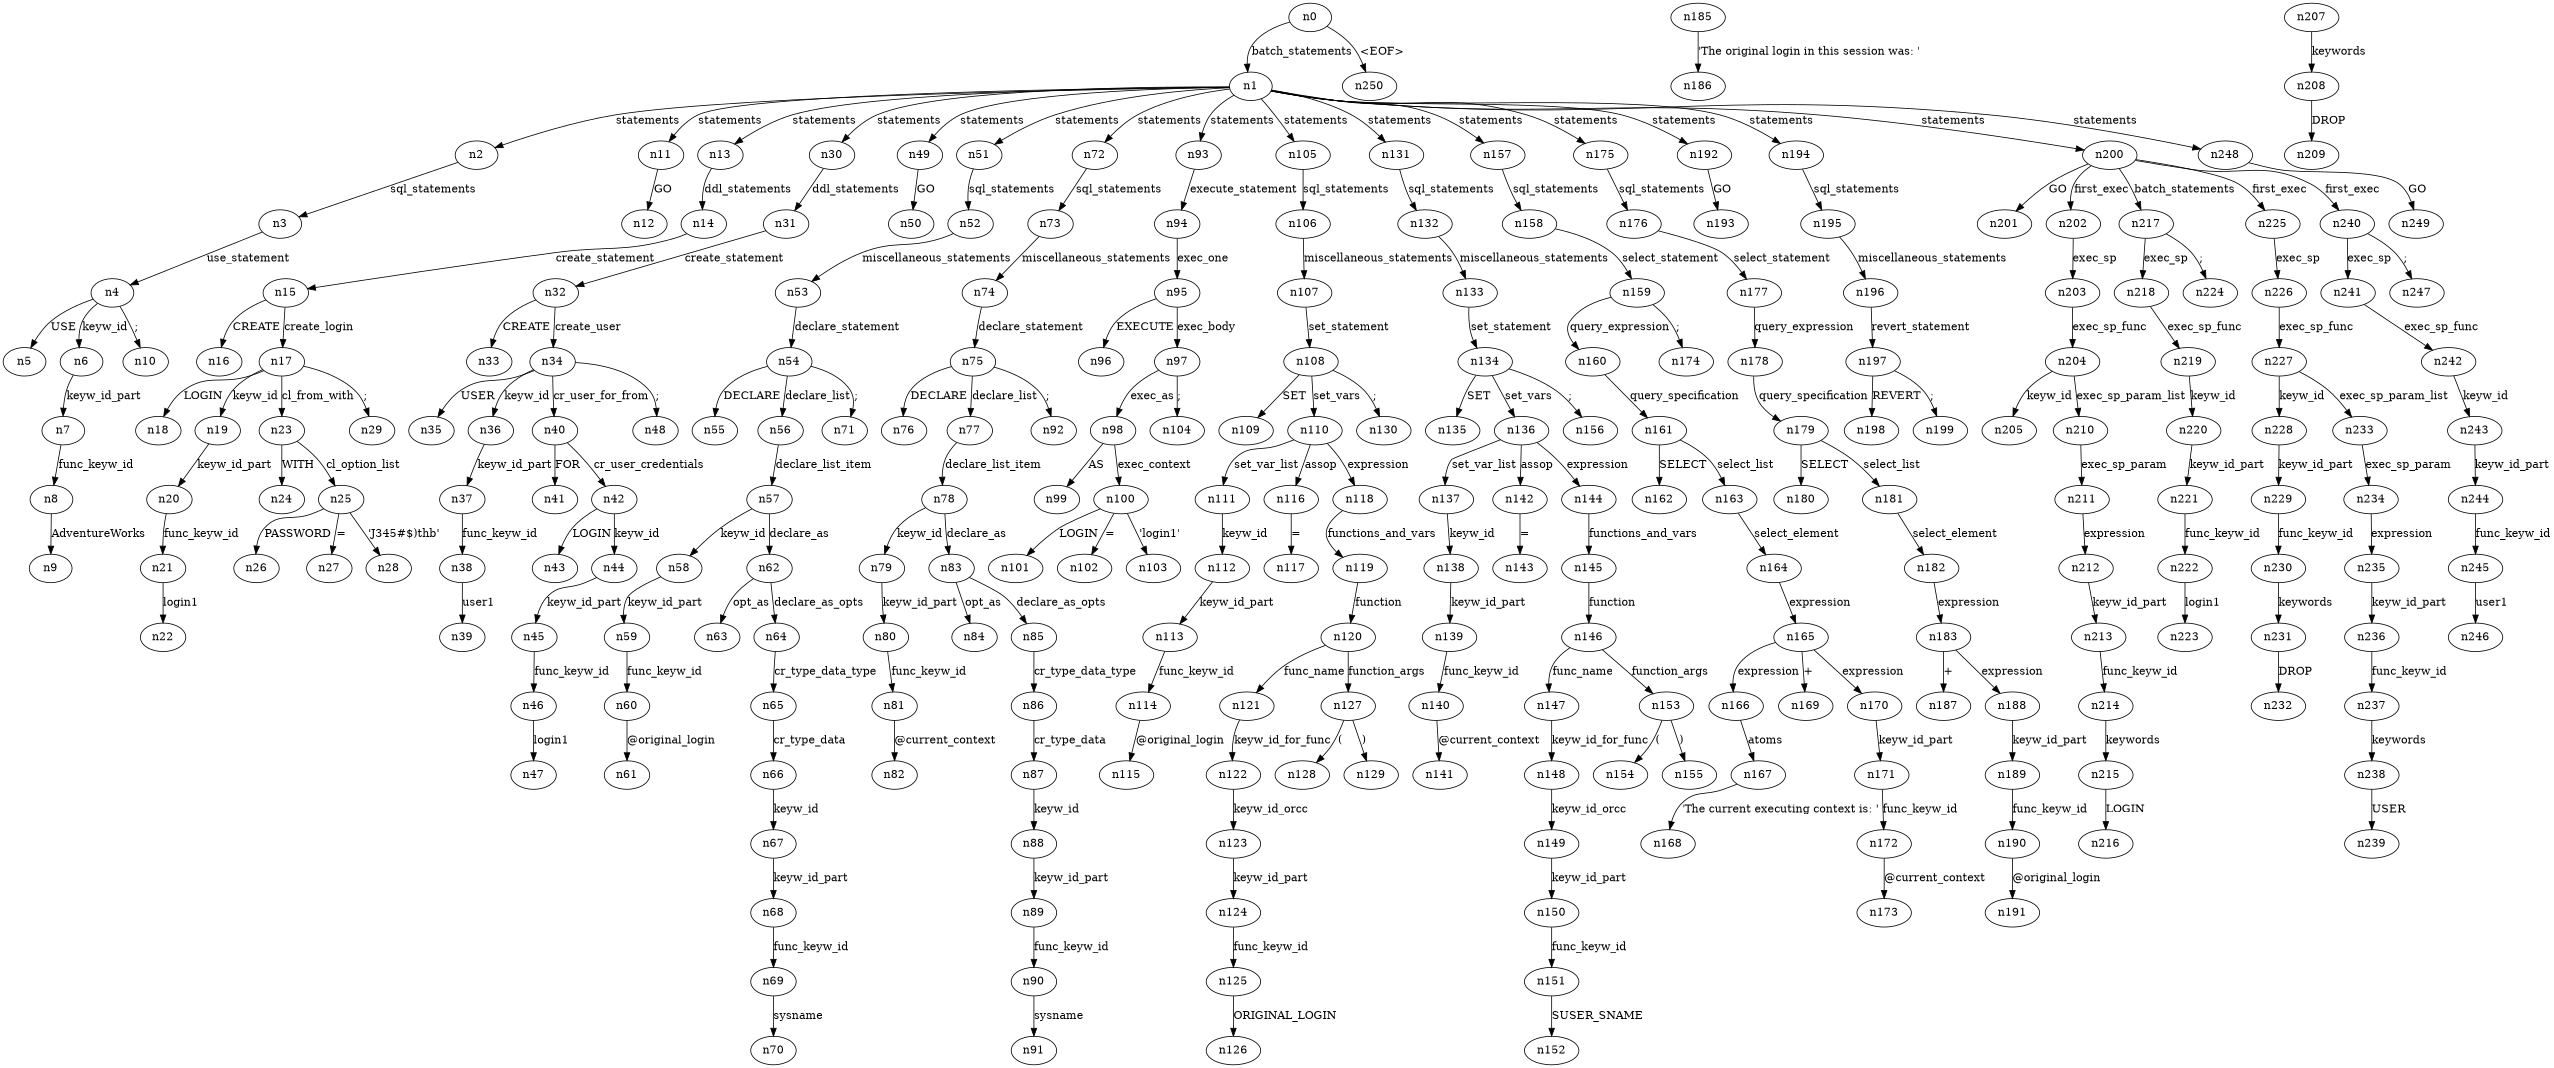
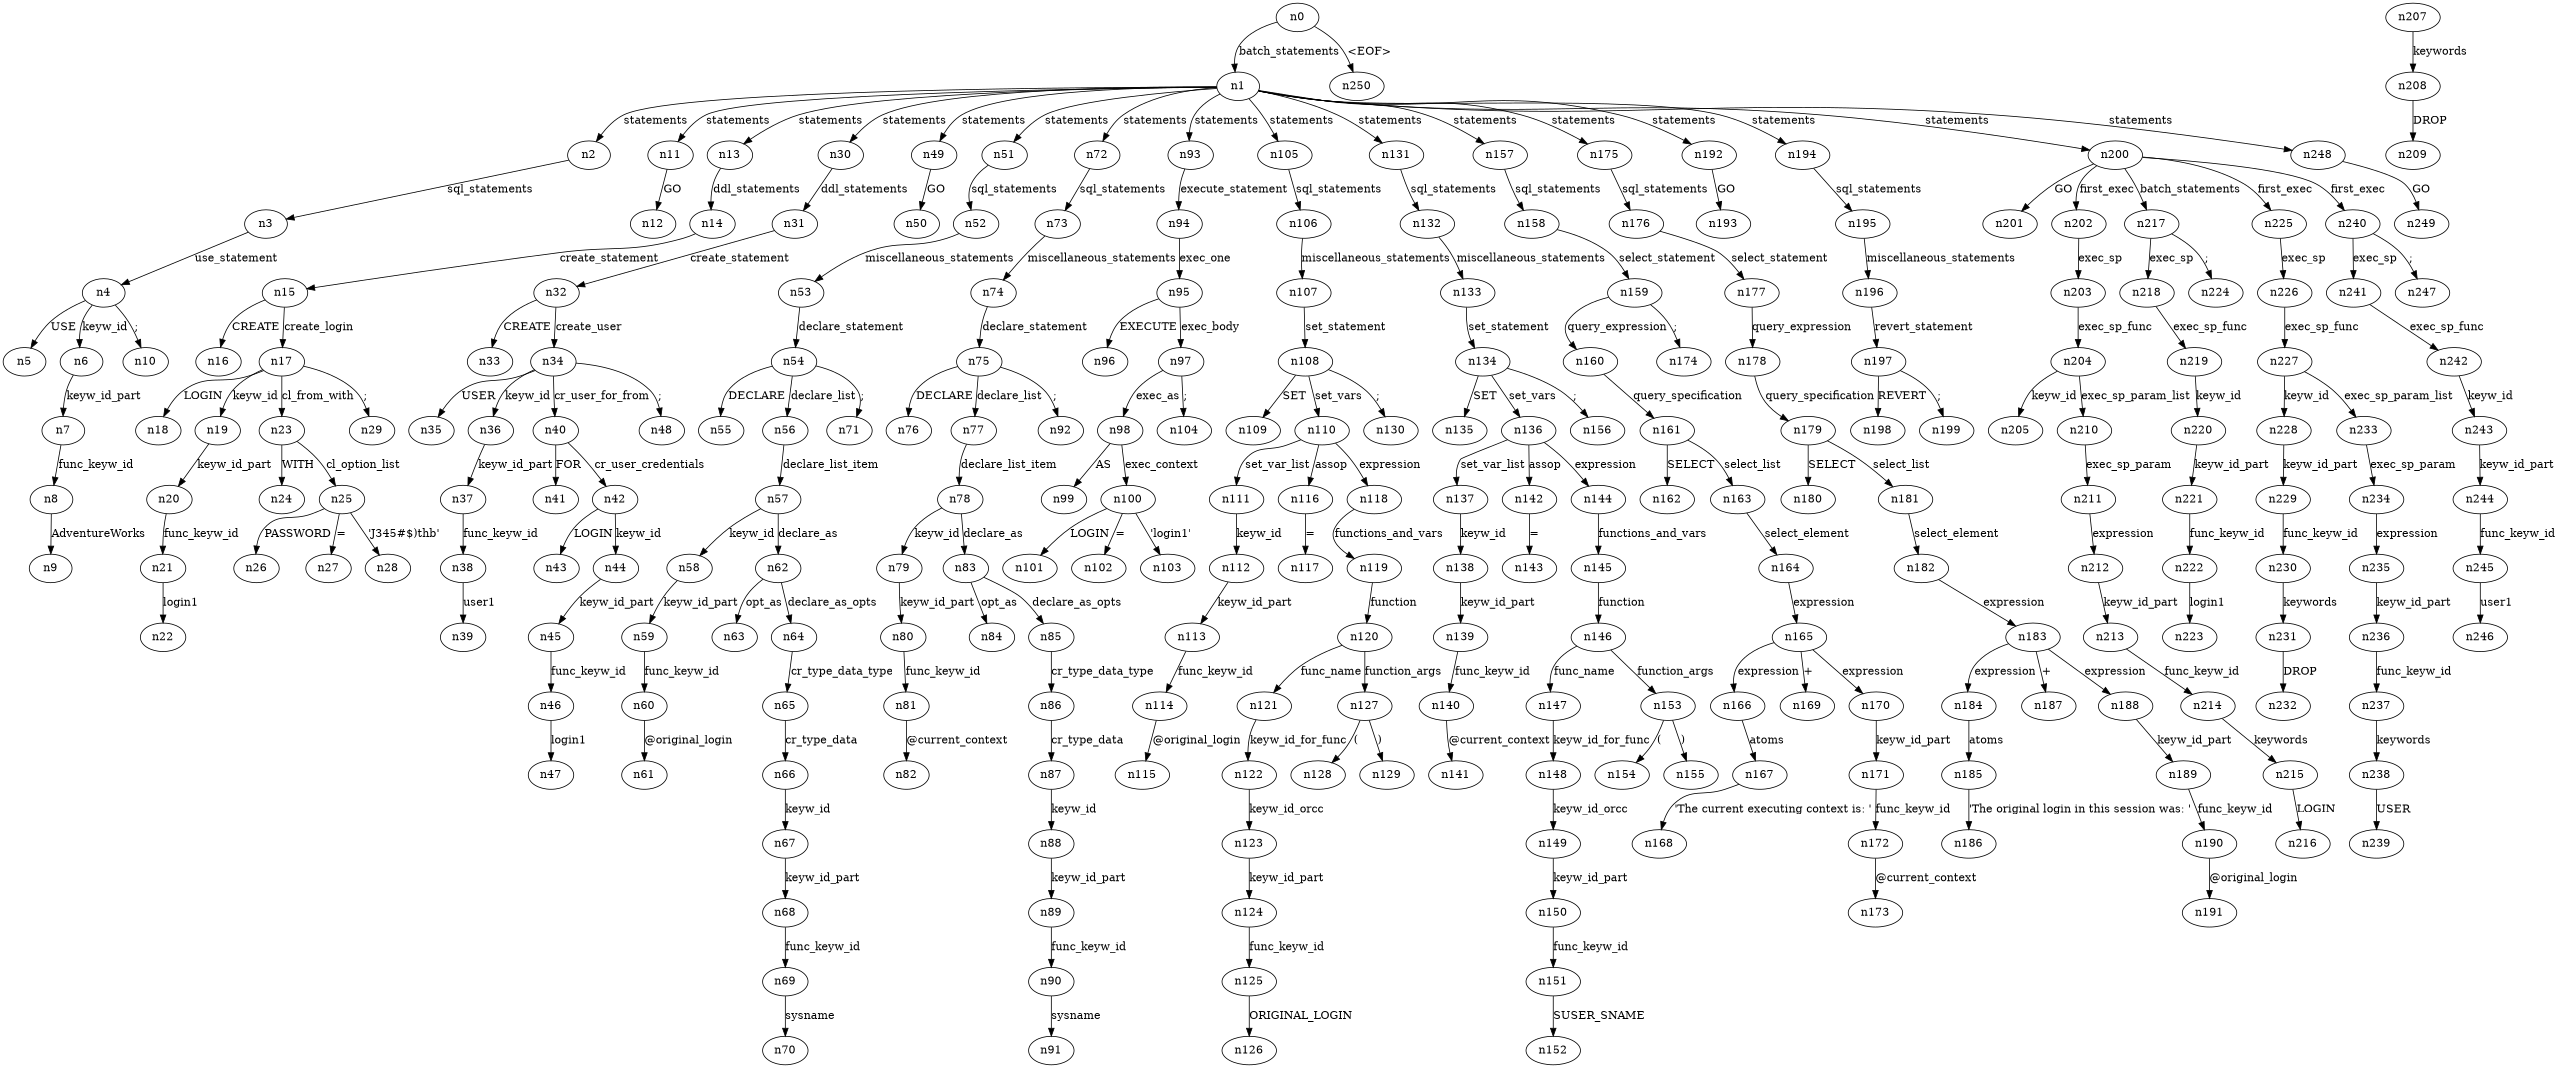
none -> (1969, 706)
